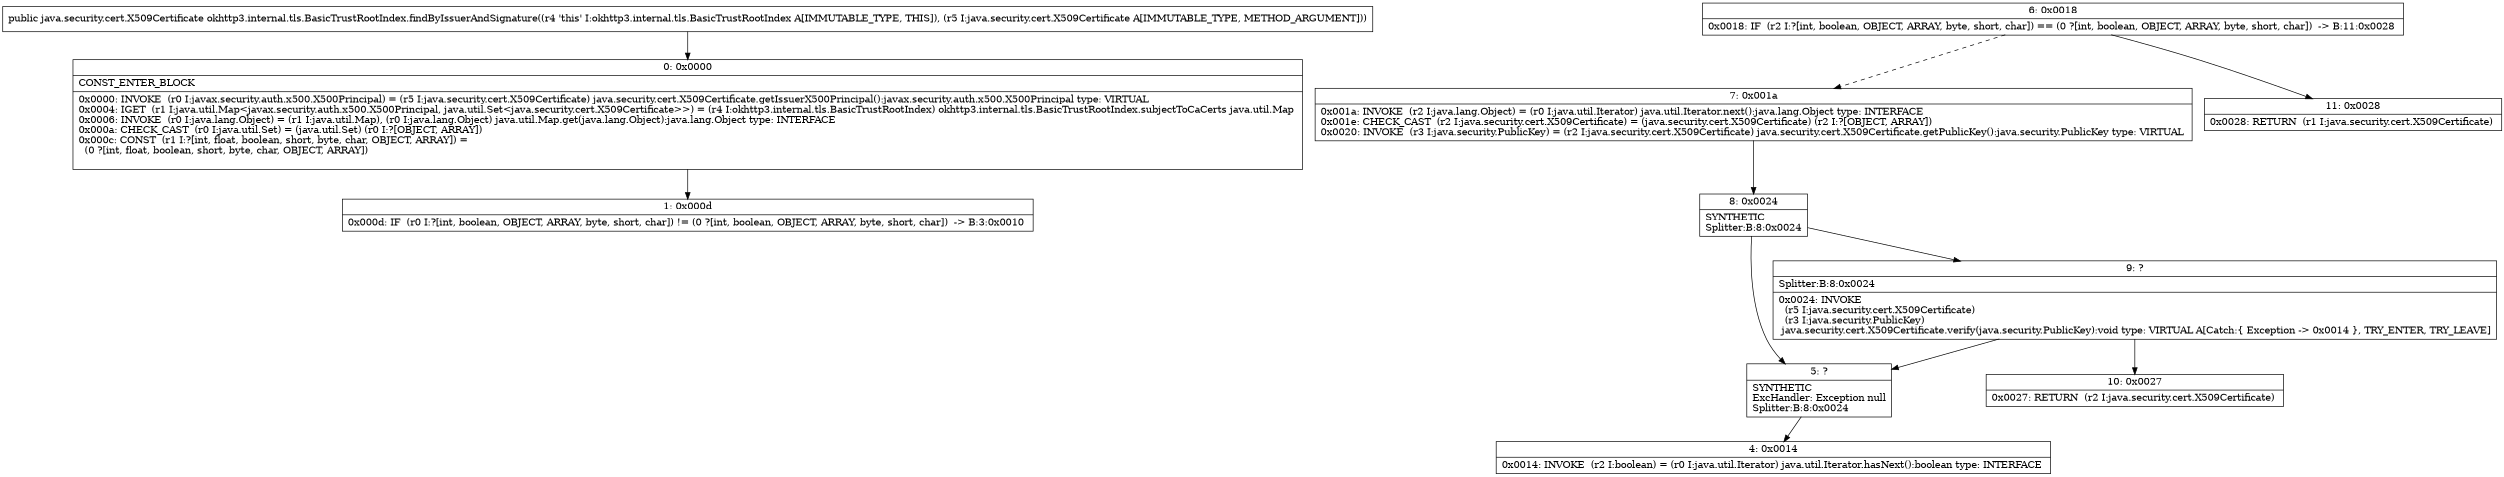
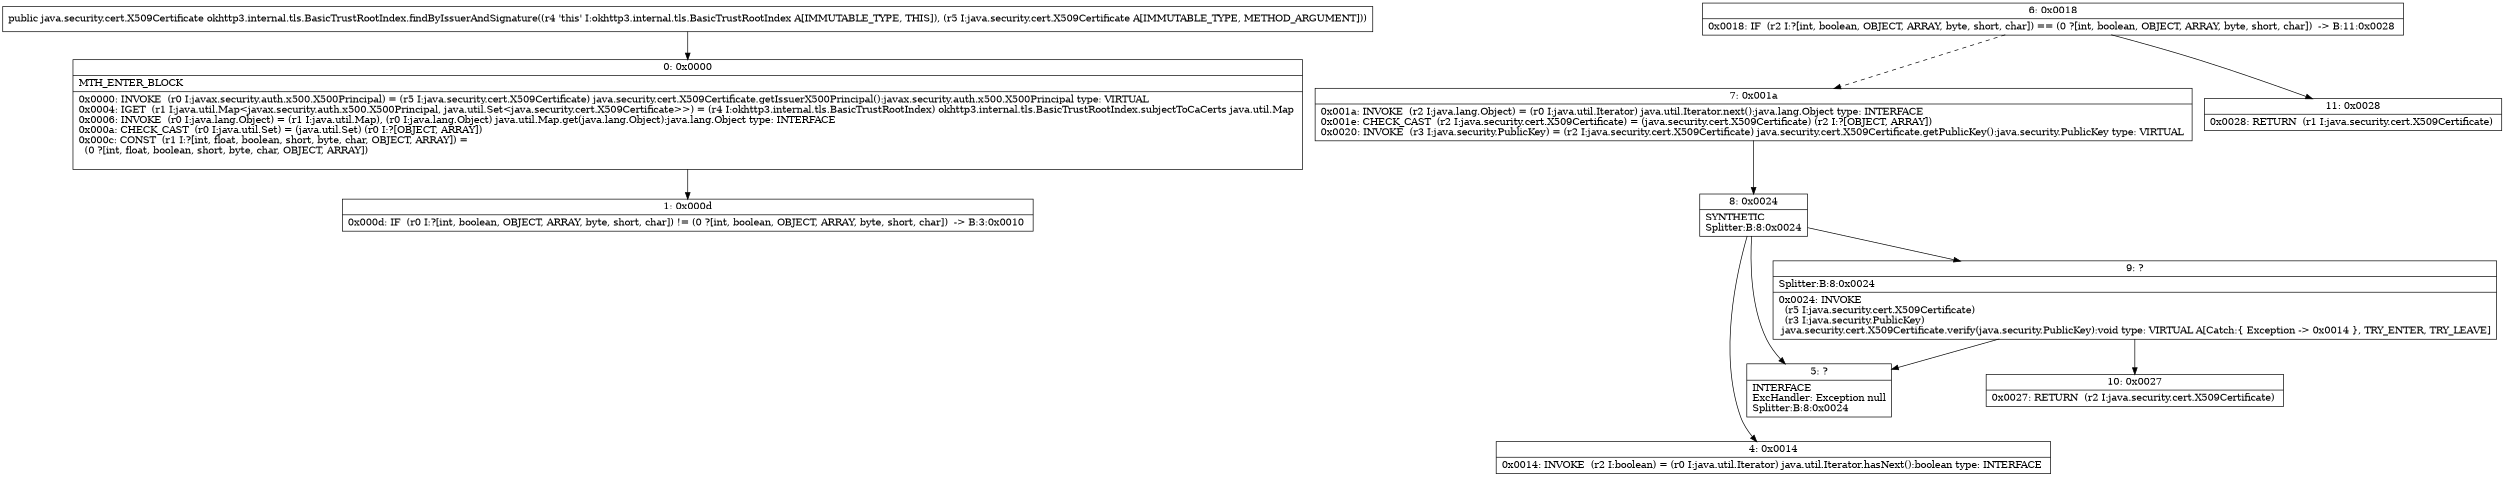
(137, 83) -> (131, 83)
(1782, 388) -> (1782, 388)
(1795, 426) -> (1730, 338)
